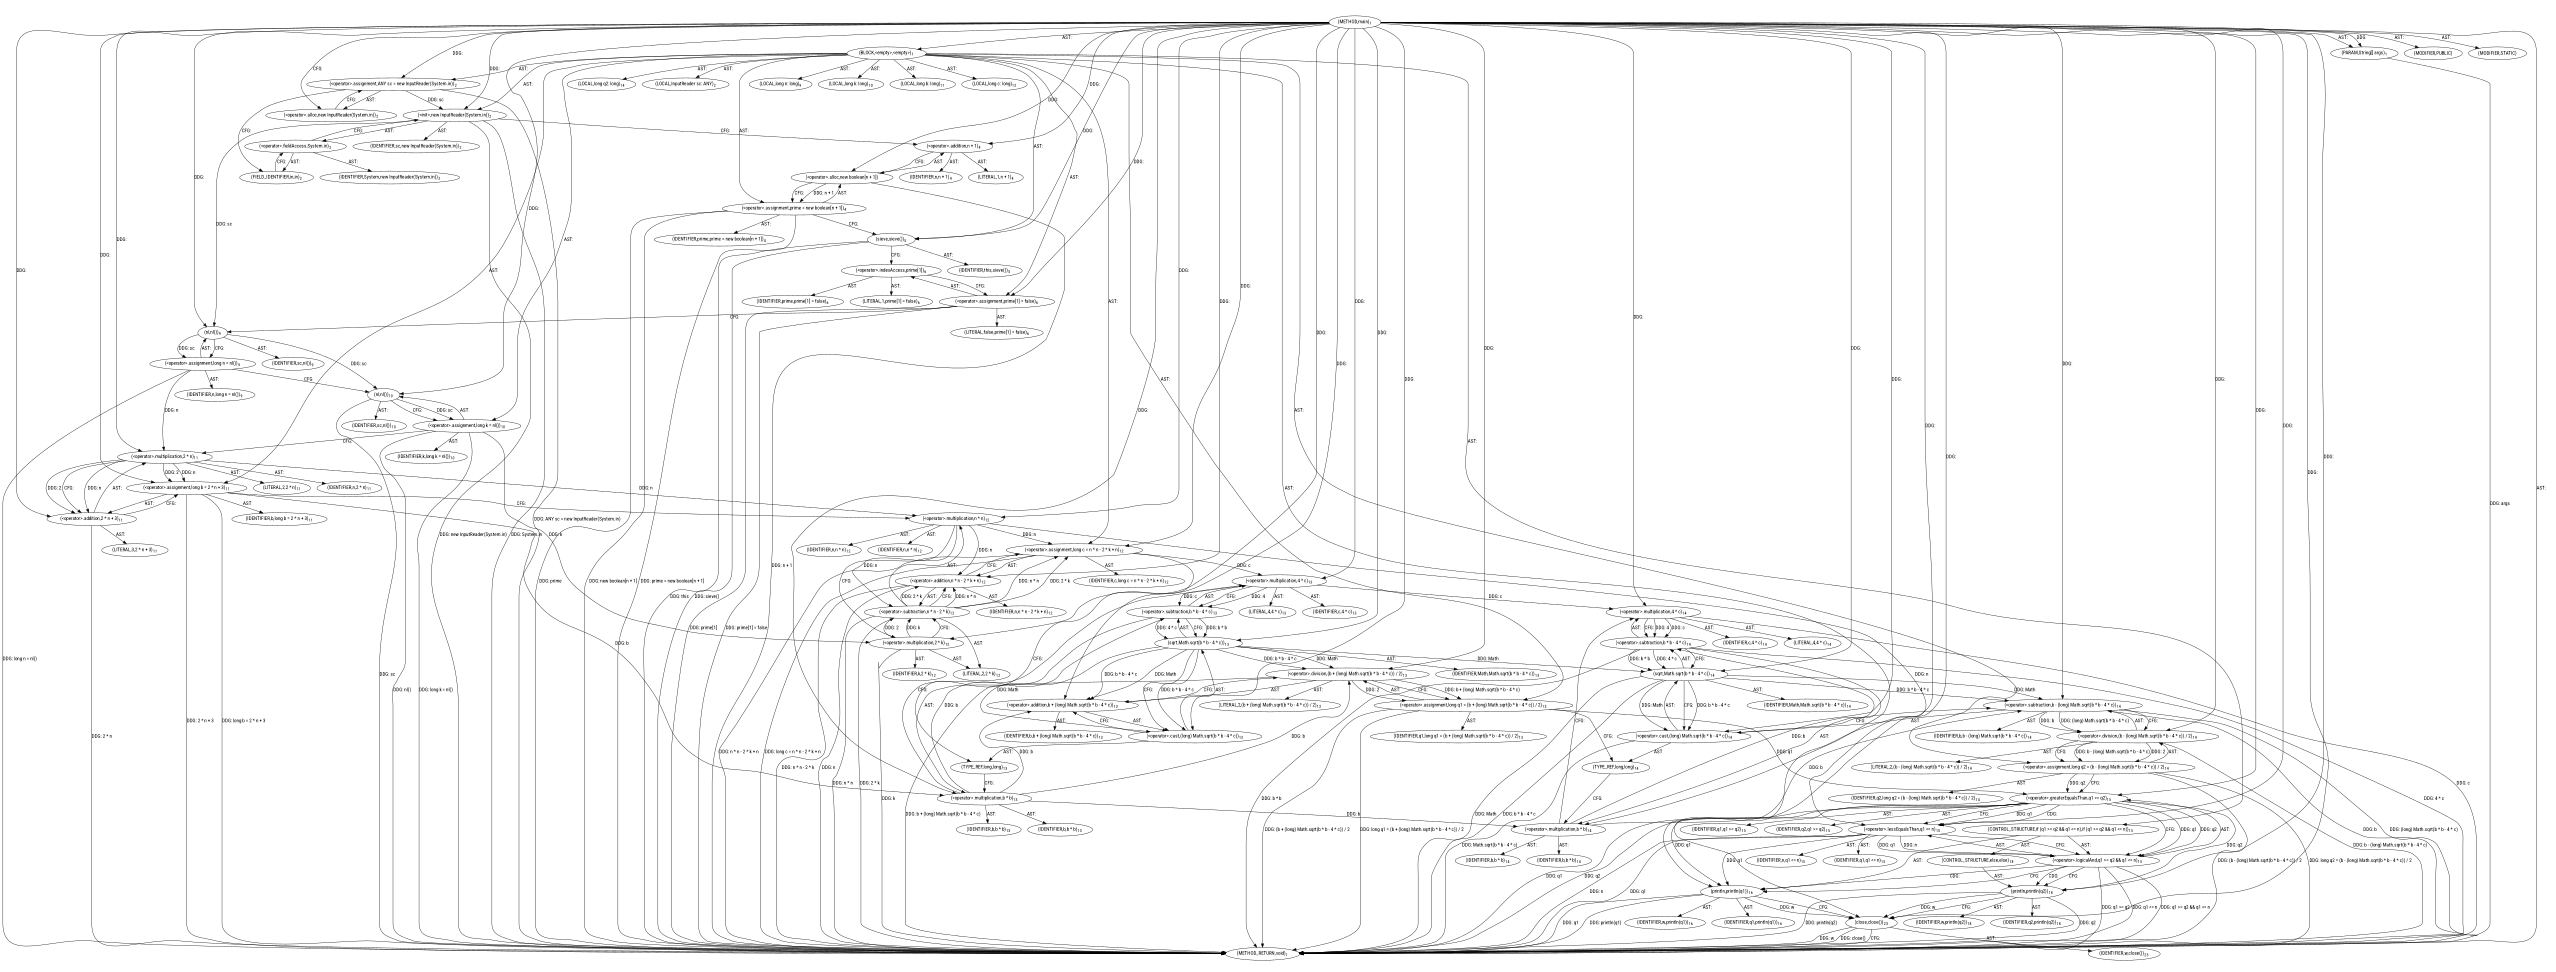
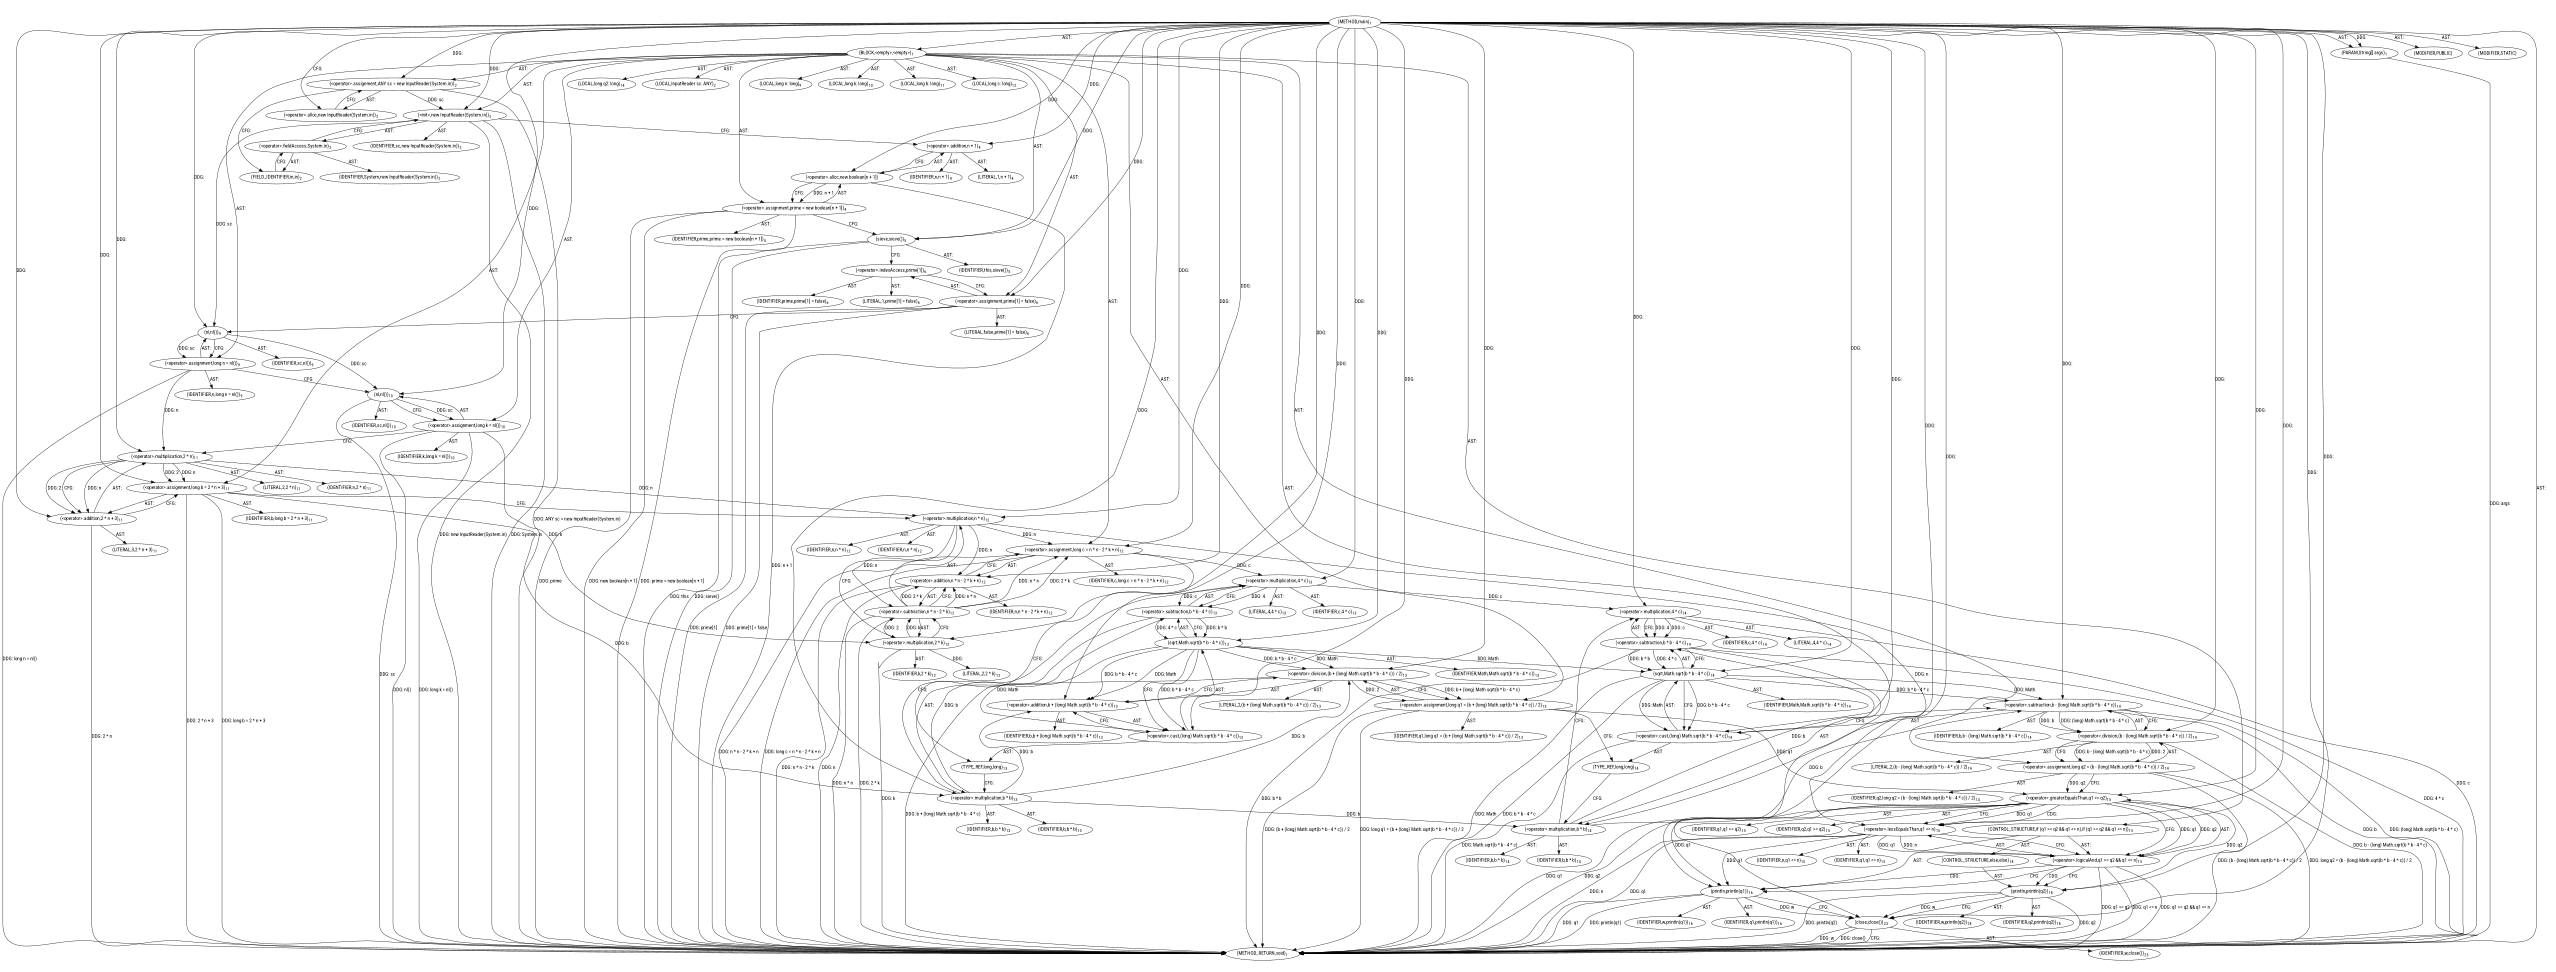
none -> (412, 67)
(965, 634) -> (920, 626)
(958, 659) -> (958, 659)
